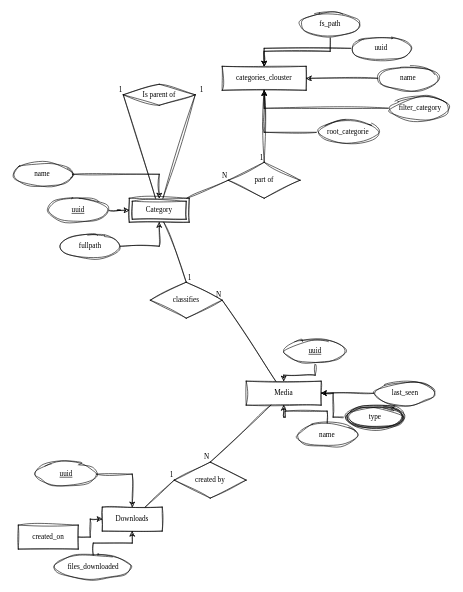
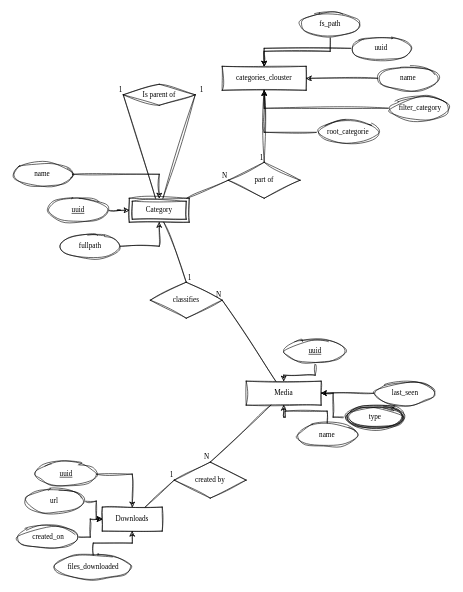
none -> (54, 501)
none -> (96, 504)
(48, 537) -> (48, 537)
